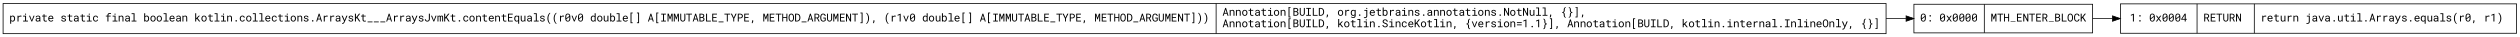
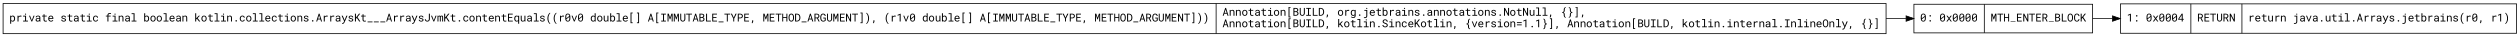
(2382, 18) -> (2379, 18)
